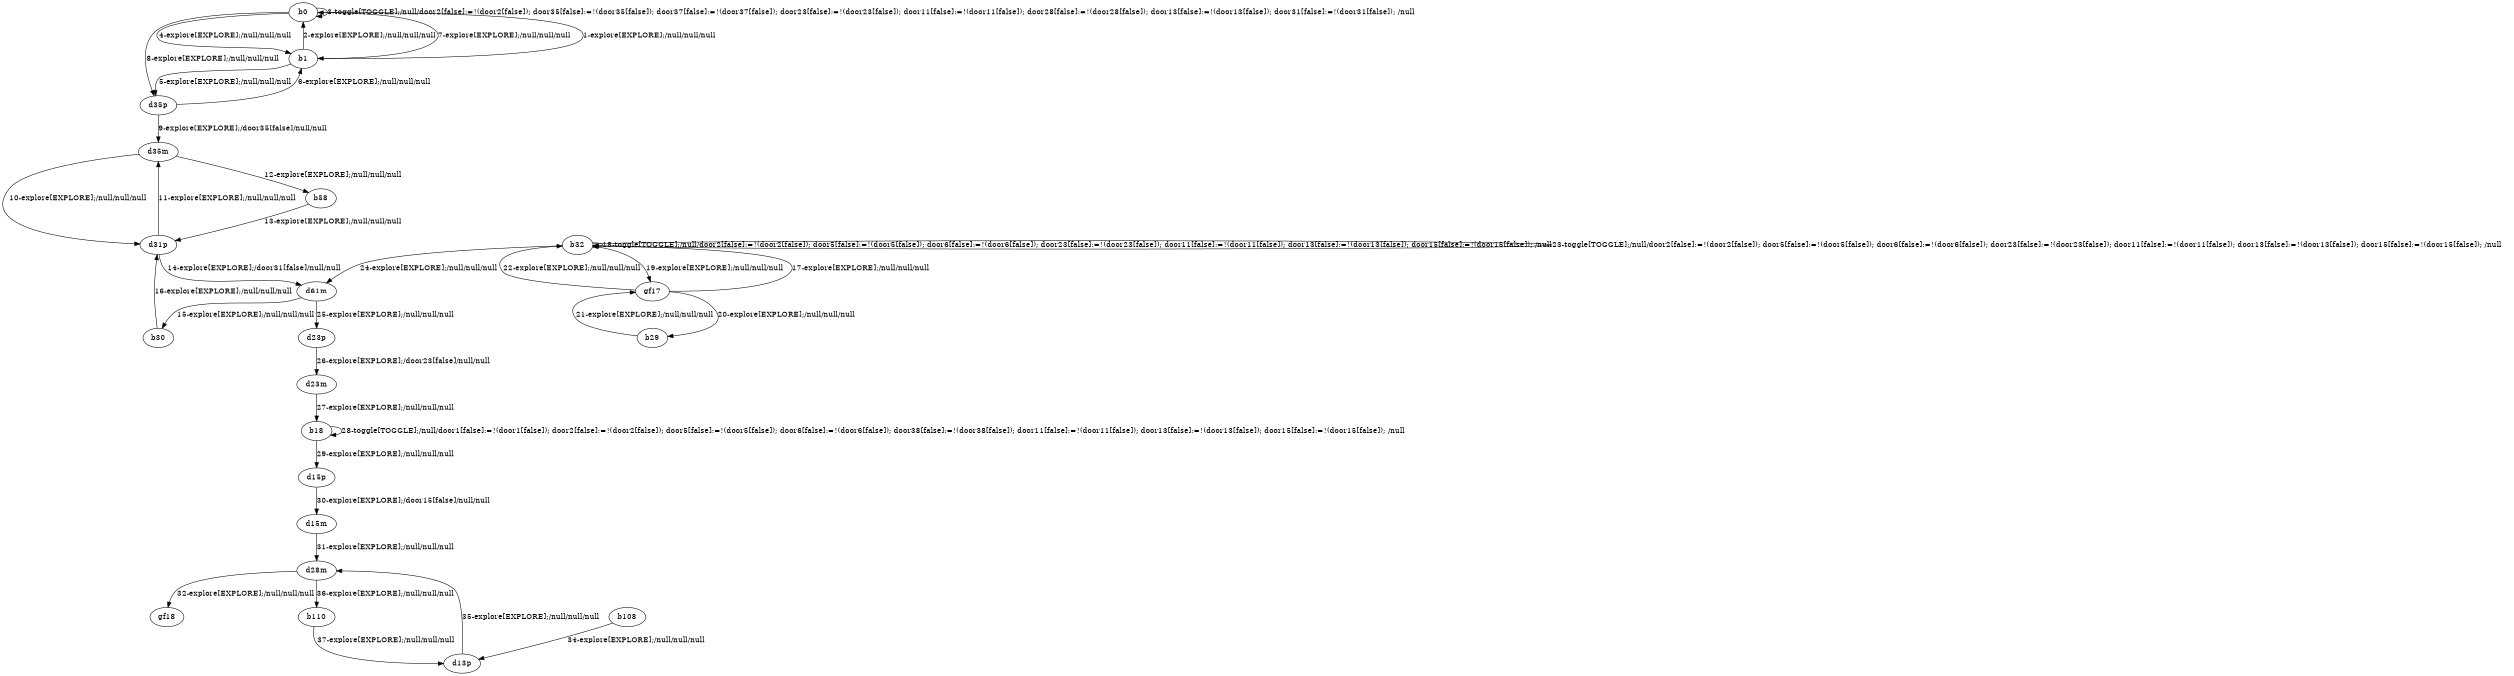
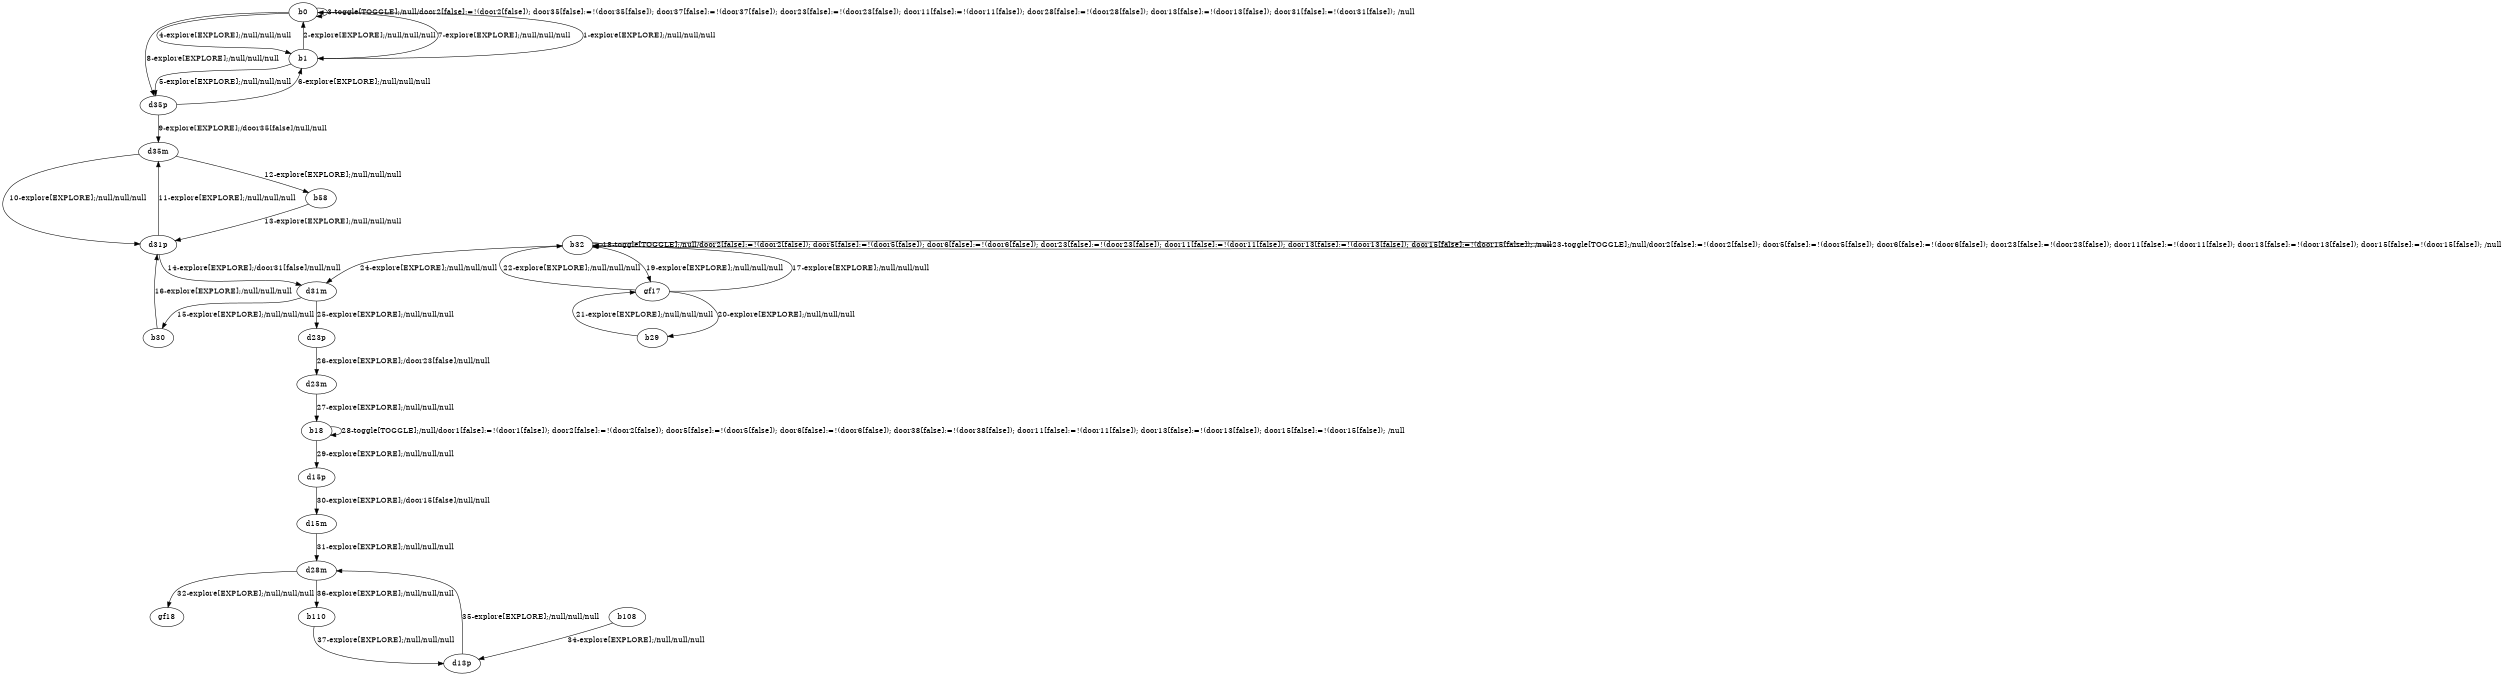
(317, 291) -> (317, 291)
